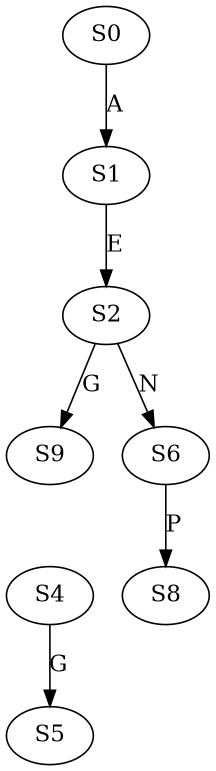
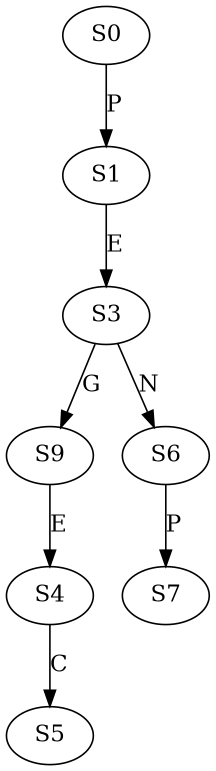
(114, 105) -> (114, 105)
(106, 316) -> (106, 316)
none -> (50, 517)
(166, 596) -> (166, 596)
(59, 666) -> (59, 666)
